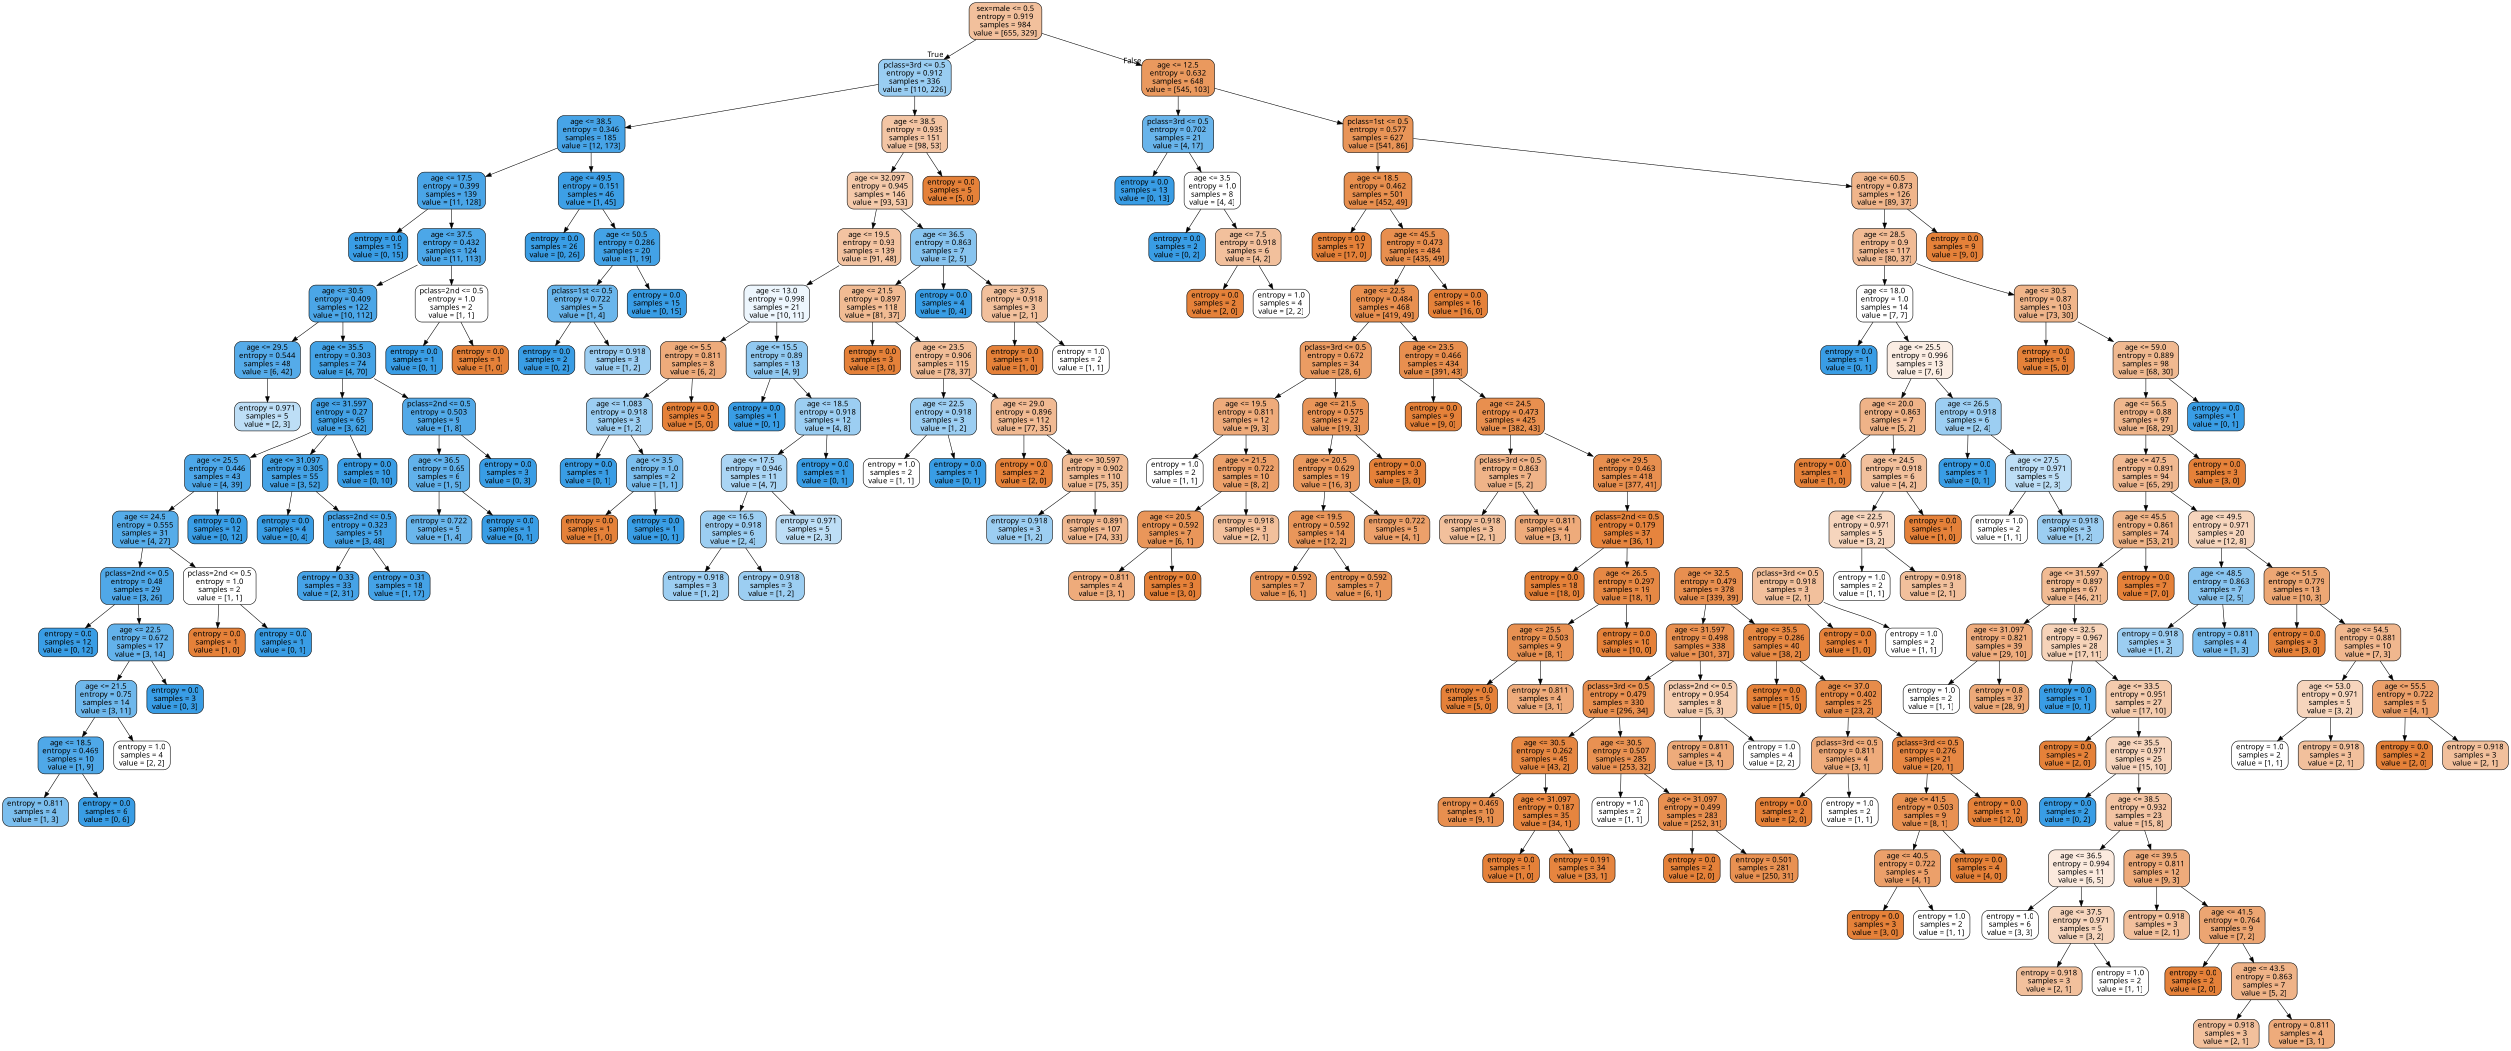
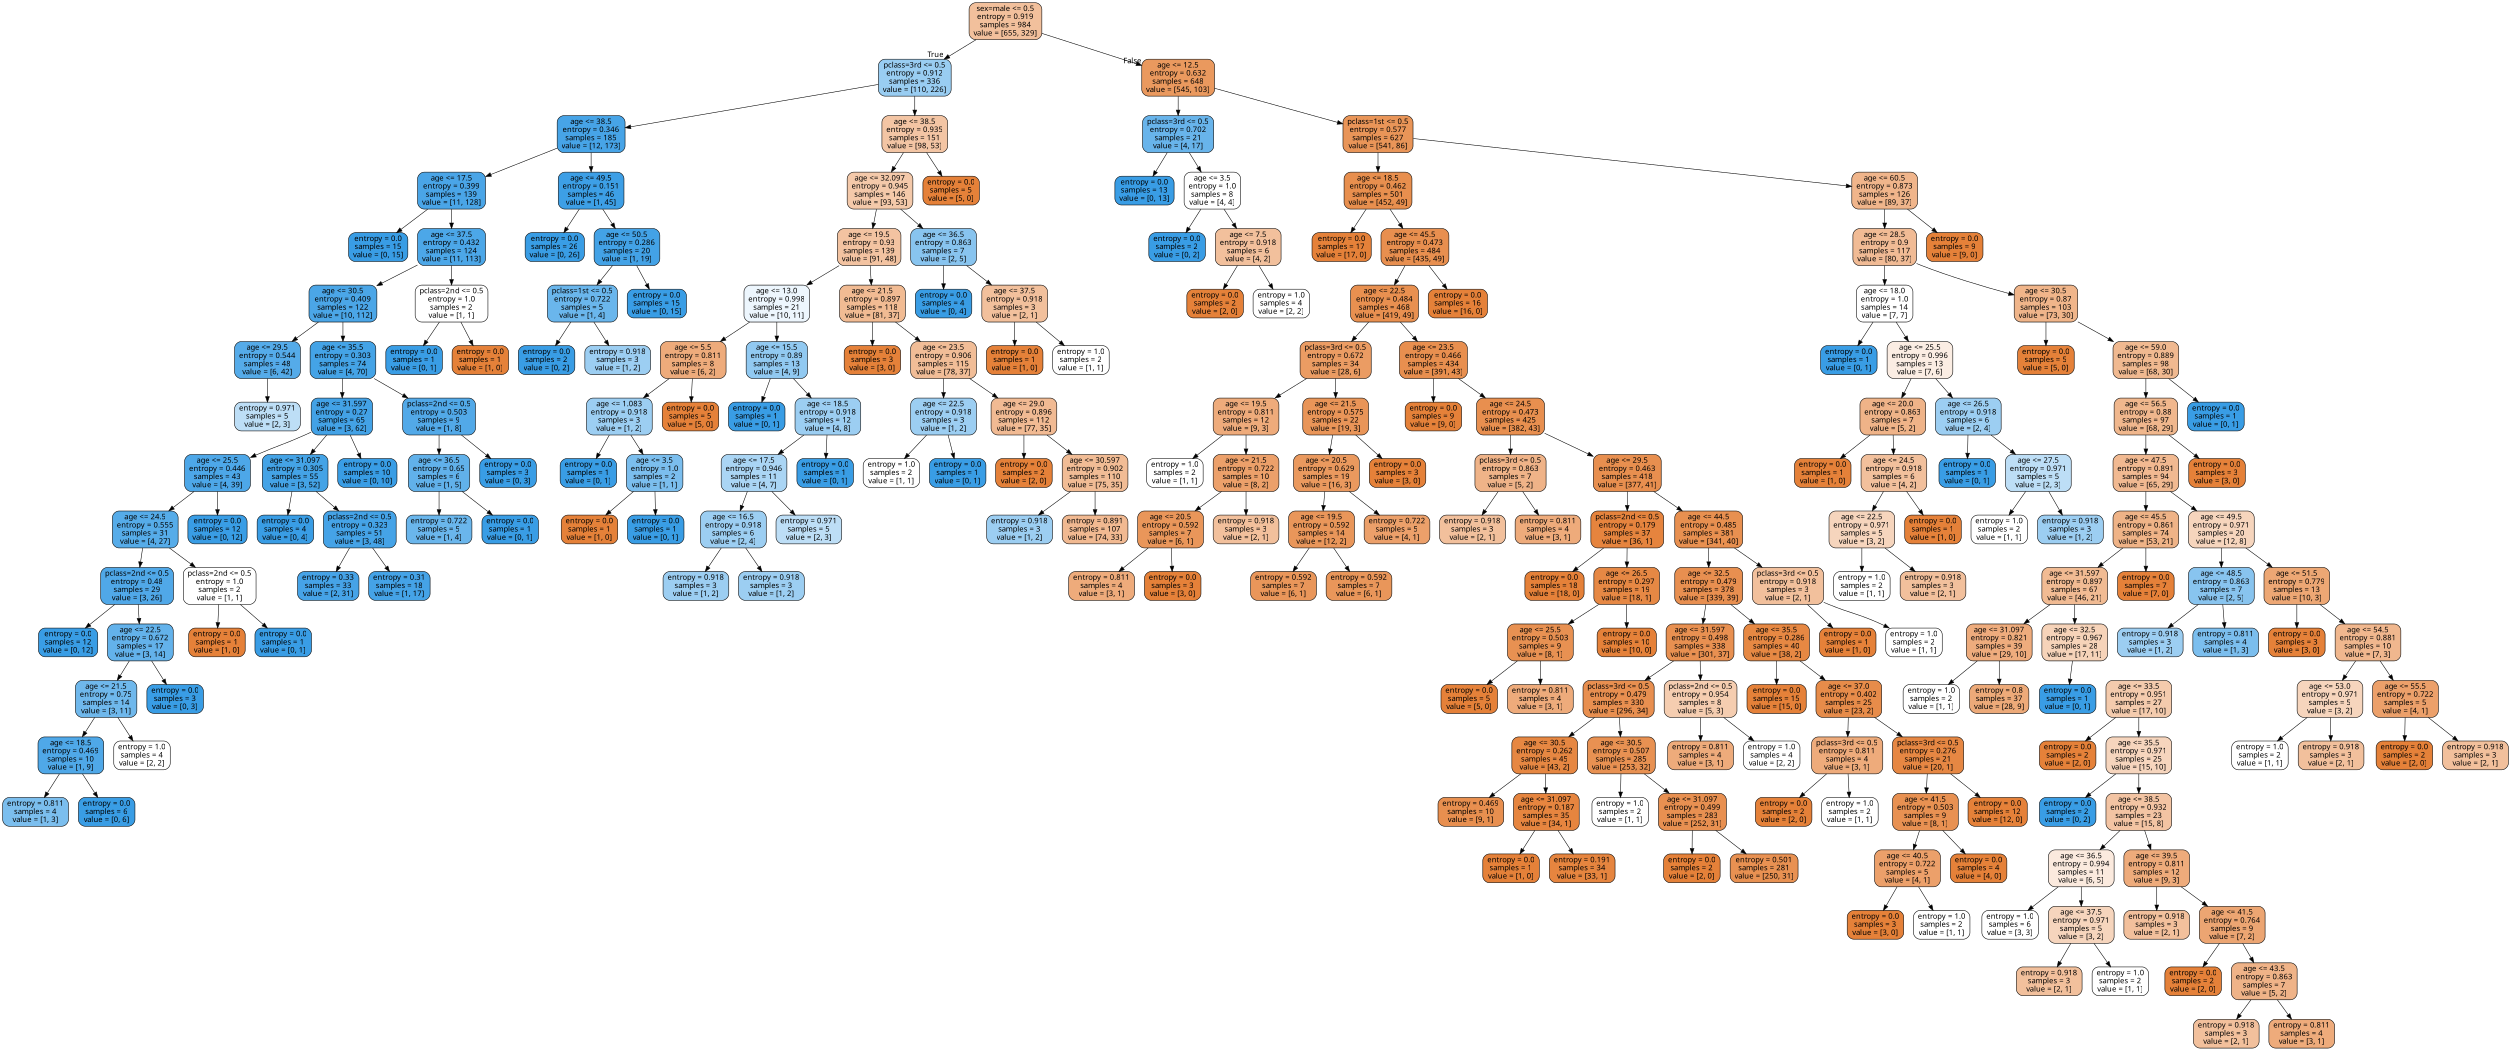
(910, 274) -> (871, 273)
none -> (1709, 529)
(2105, 669) -> none
